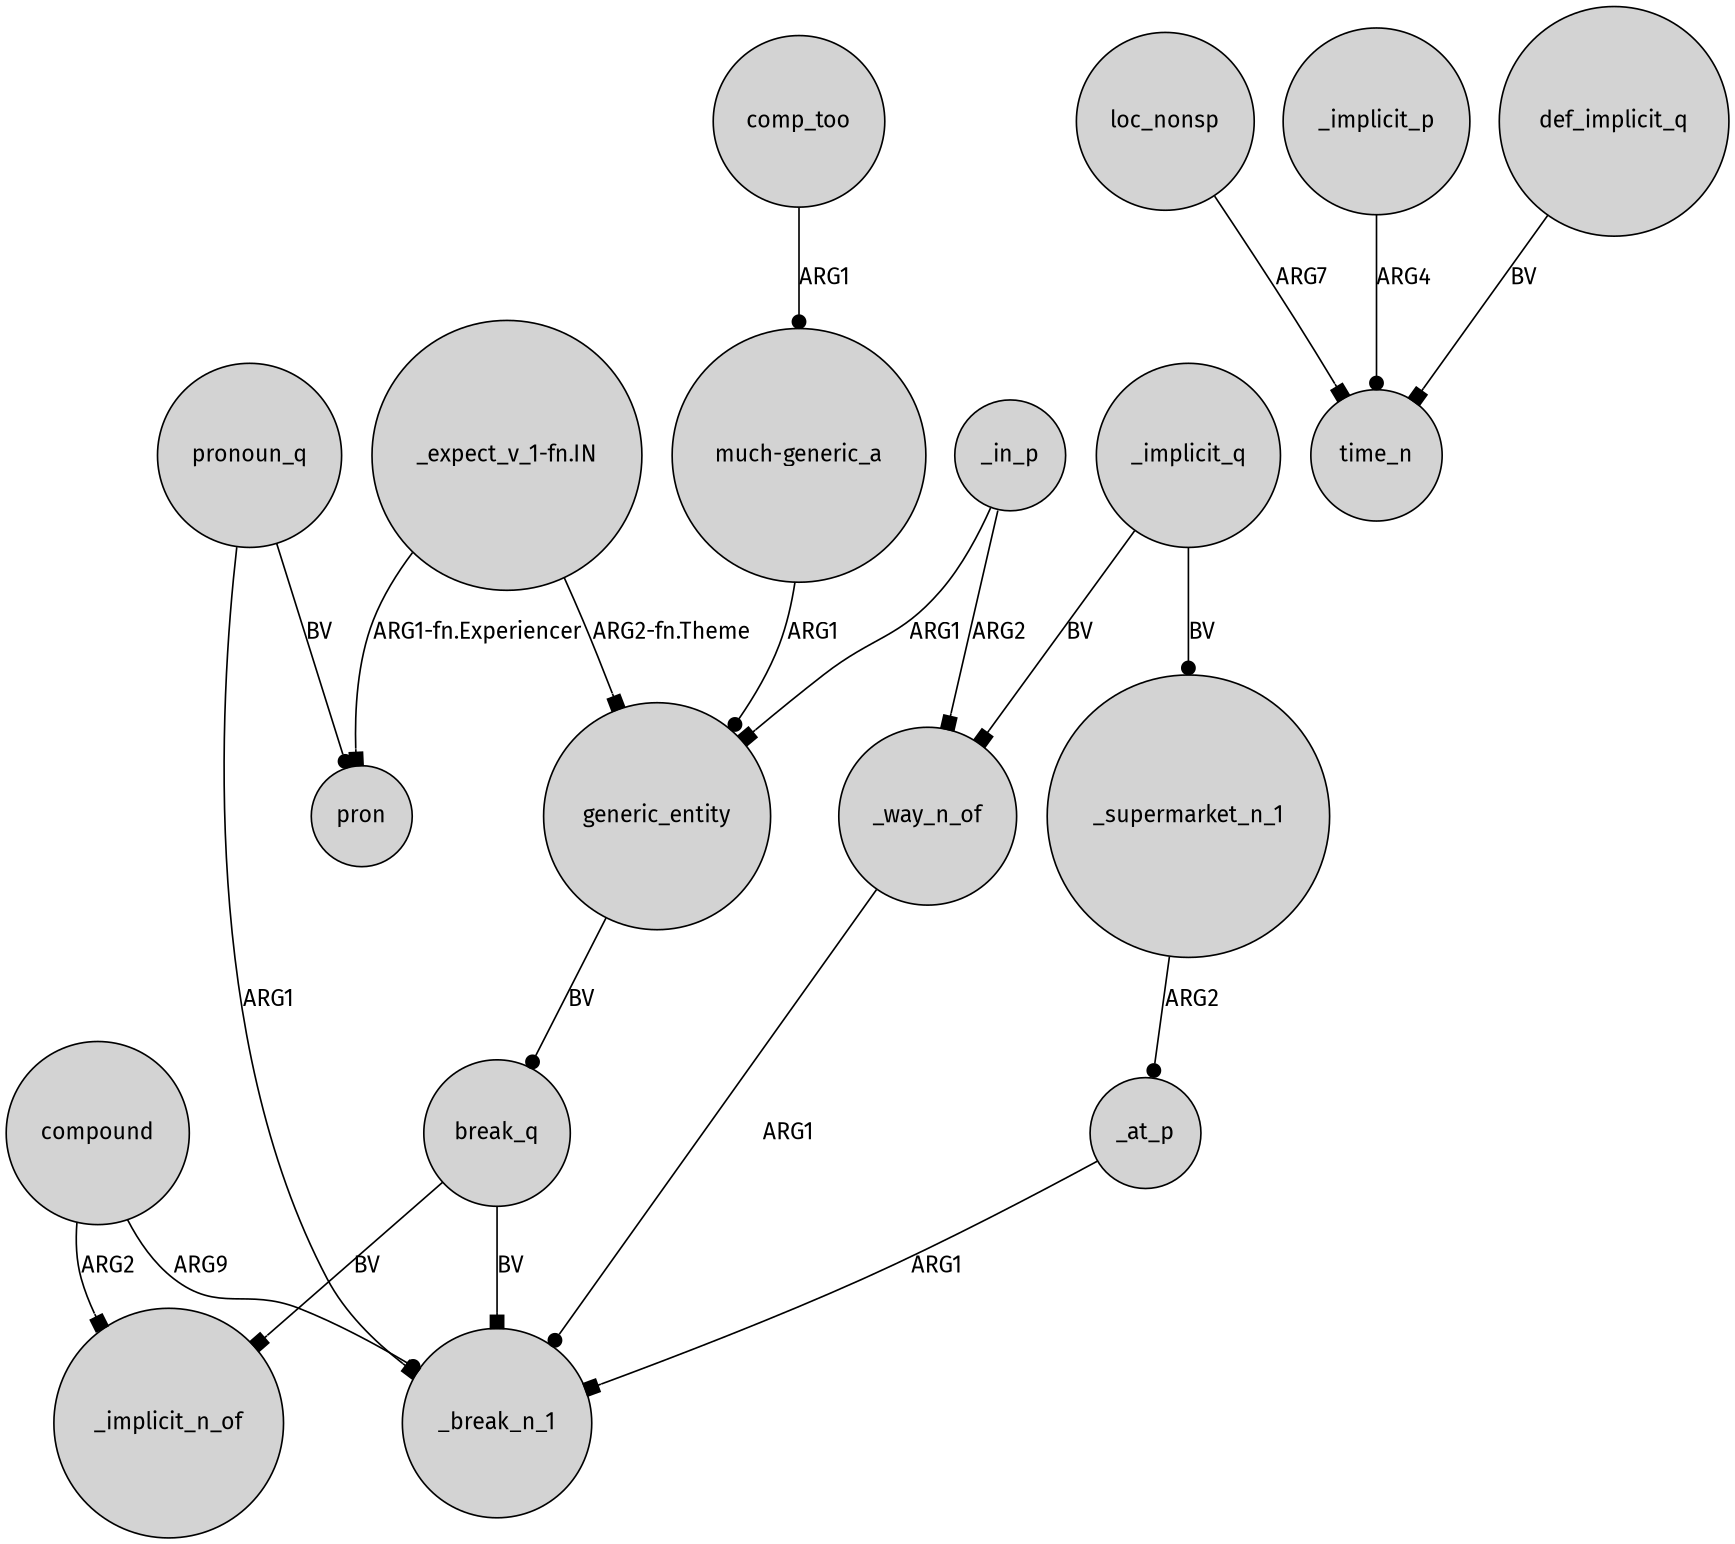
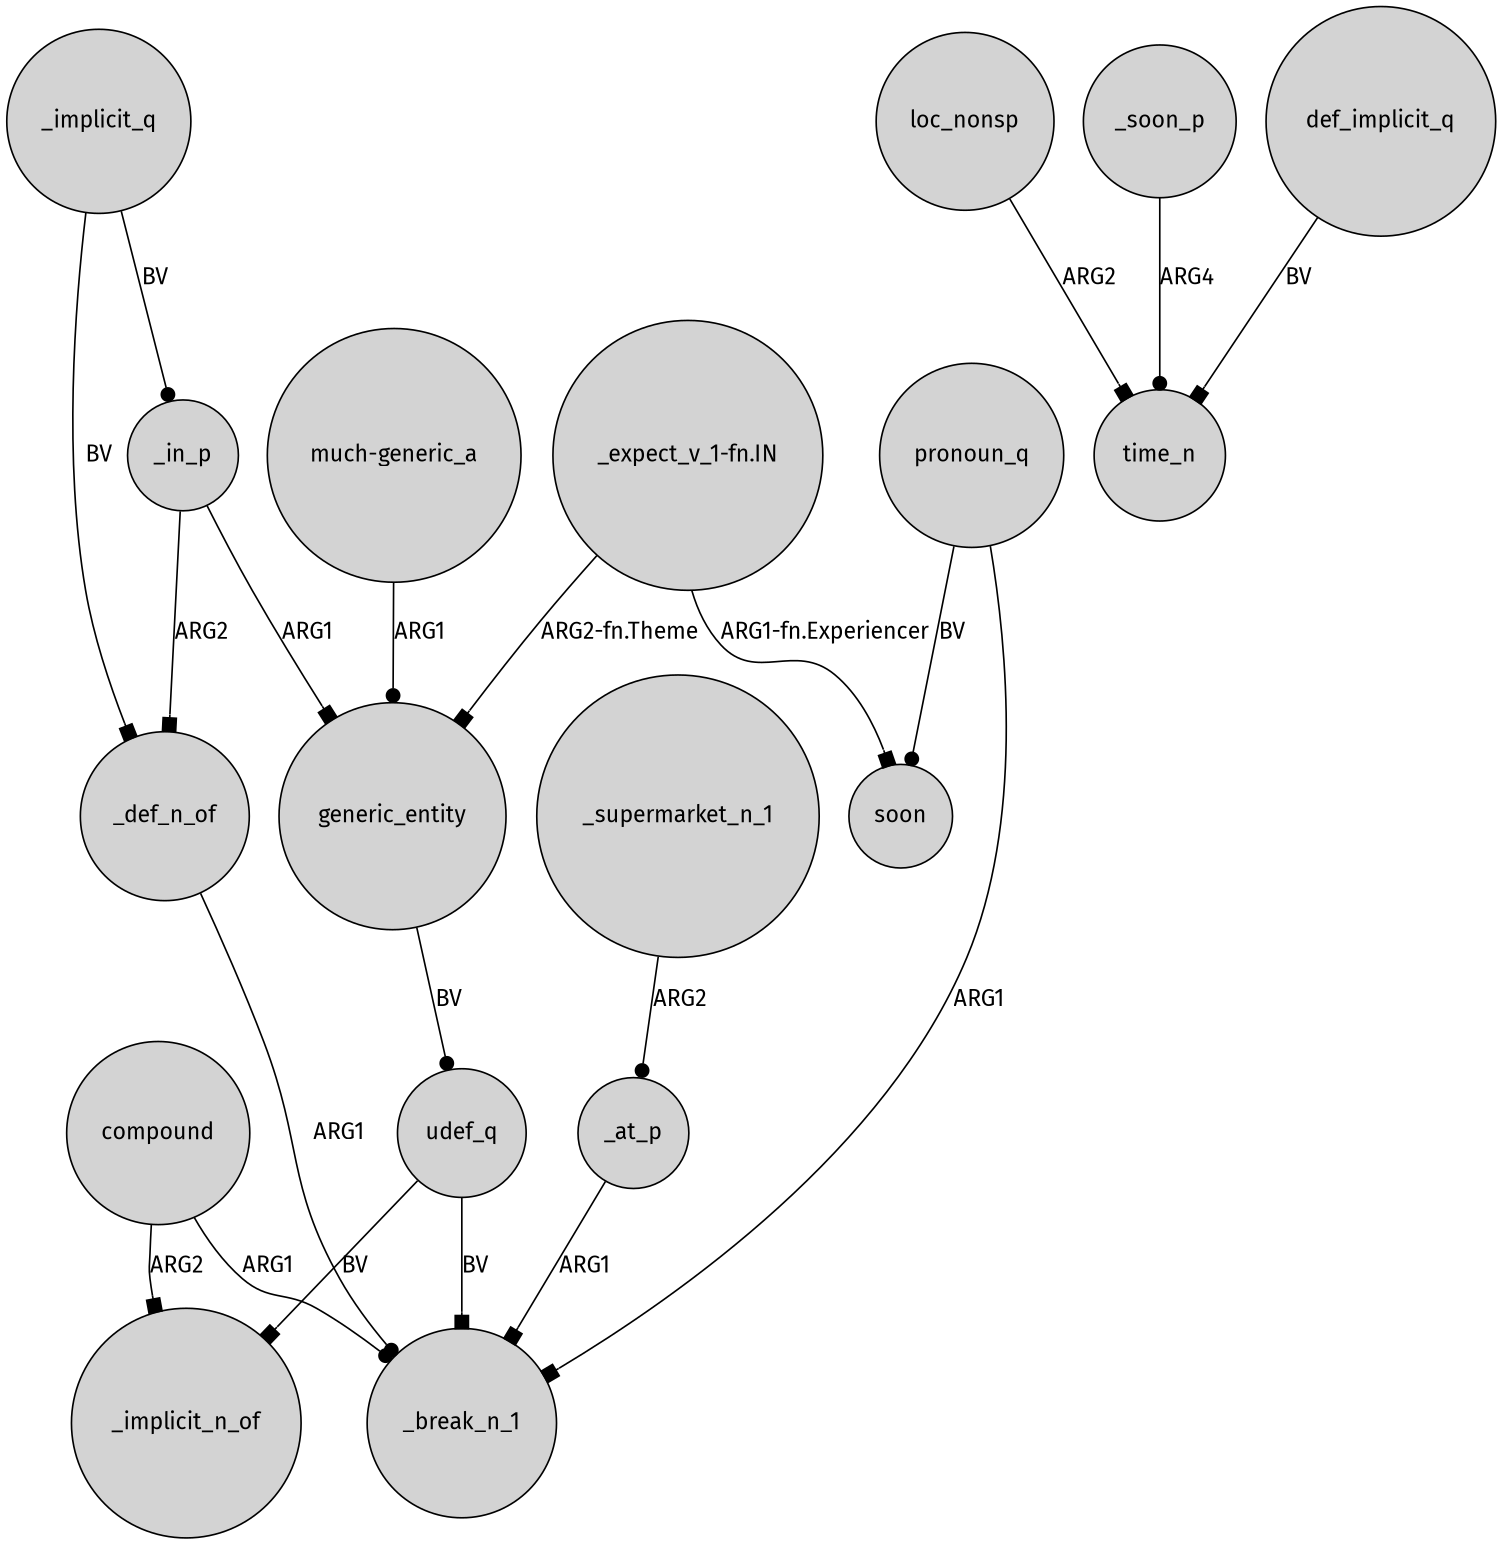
(799, 121) -> none
(1377, 121) -> (1160, 121)
(1301, 278) -> (1090, 278)
(1188, 604) -> (144, 300)
(362, 816) -> (901, 816)
(928, 816) -> (165, 816)
(497, 1133) -> (462, 1133)
(202, 1266) -> (268, 1266)
